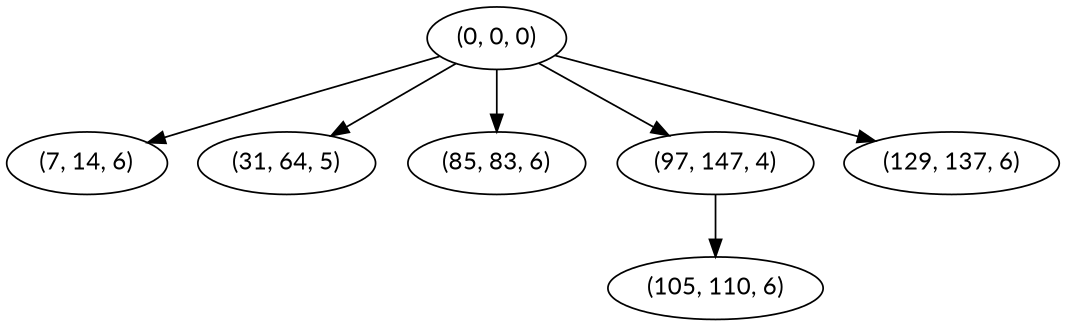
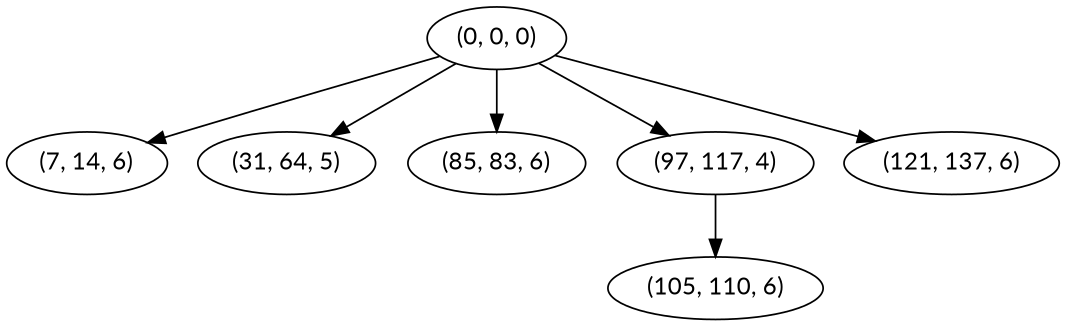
(716, 163) -> (716, 163)
(952, 163) -> (952, 163)
